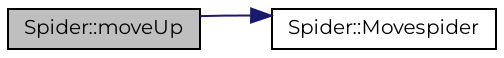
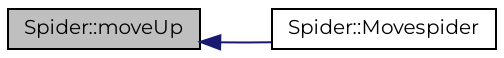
(226, 16) -> (246, 42)
